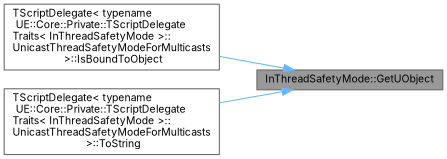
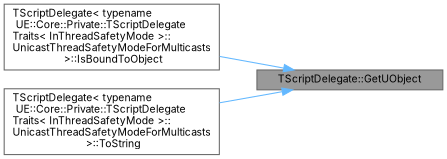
(350, 80) -> (350, 80)
